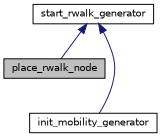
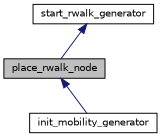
(114, 73) -> (77, 100)
